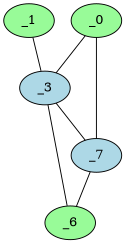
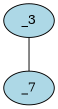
(29, 21) -> none
(96, 21) -> none
(70, 223) -> none
